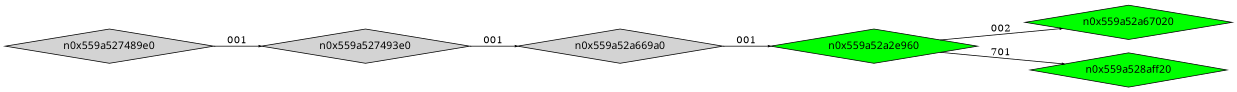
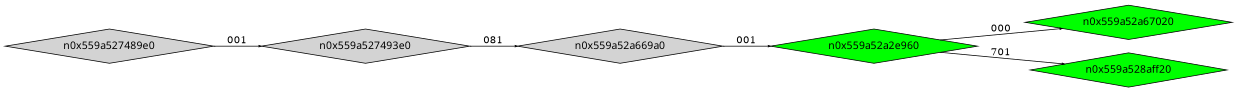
(1001, 29) -> (1001, 29)
(494, 41) -> (494, 41)
